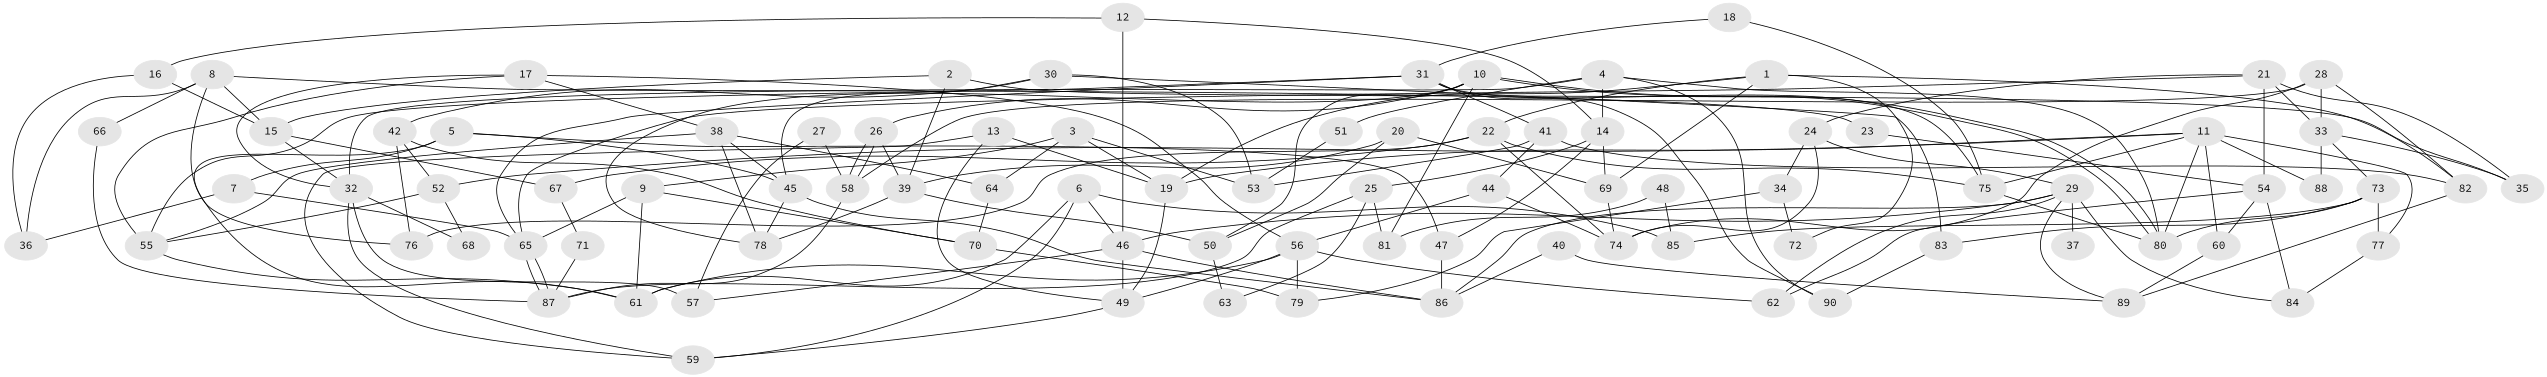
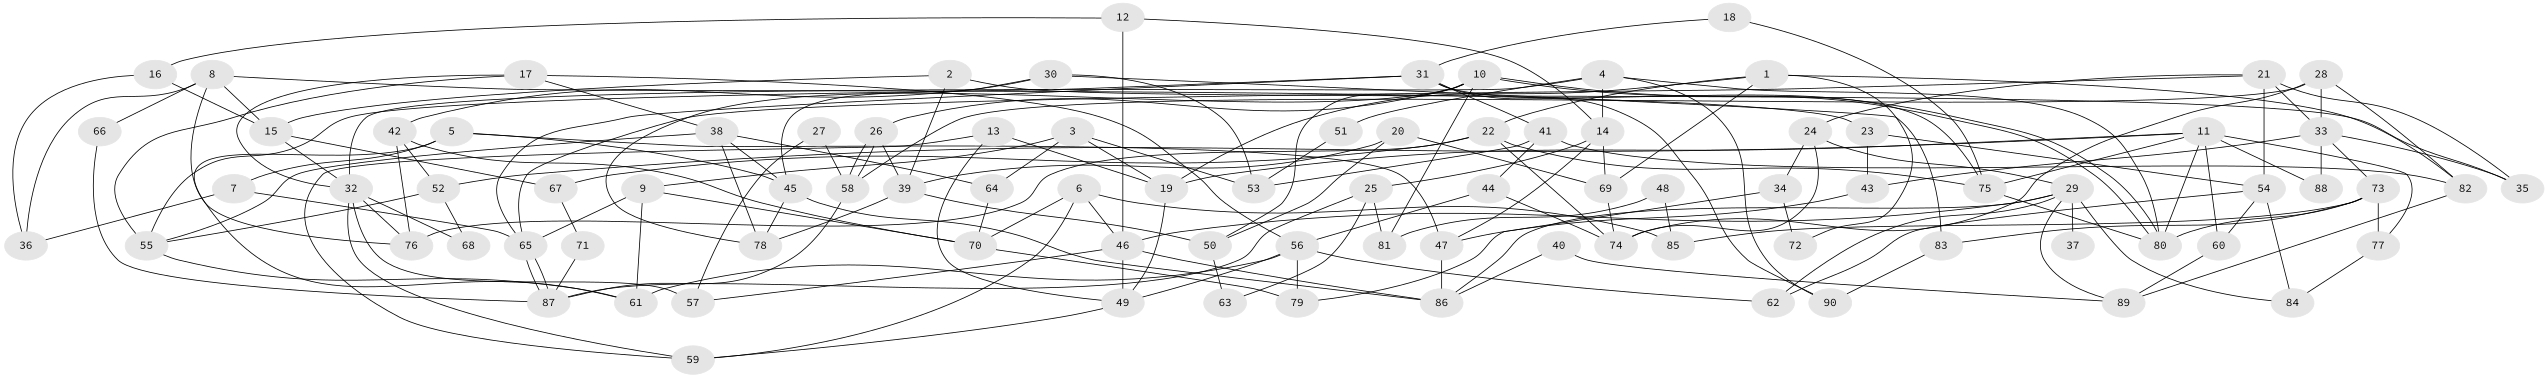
none -> (1867, 189)
none -> (381, 217)
(928, 282) -> (1025, 218)
